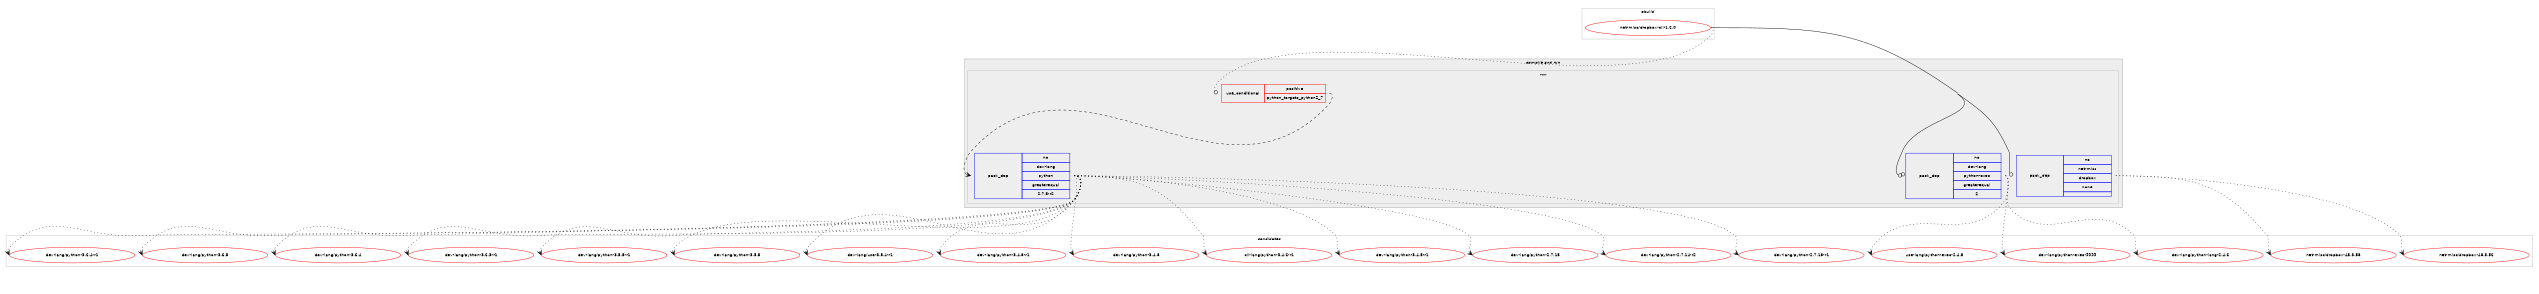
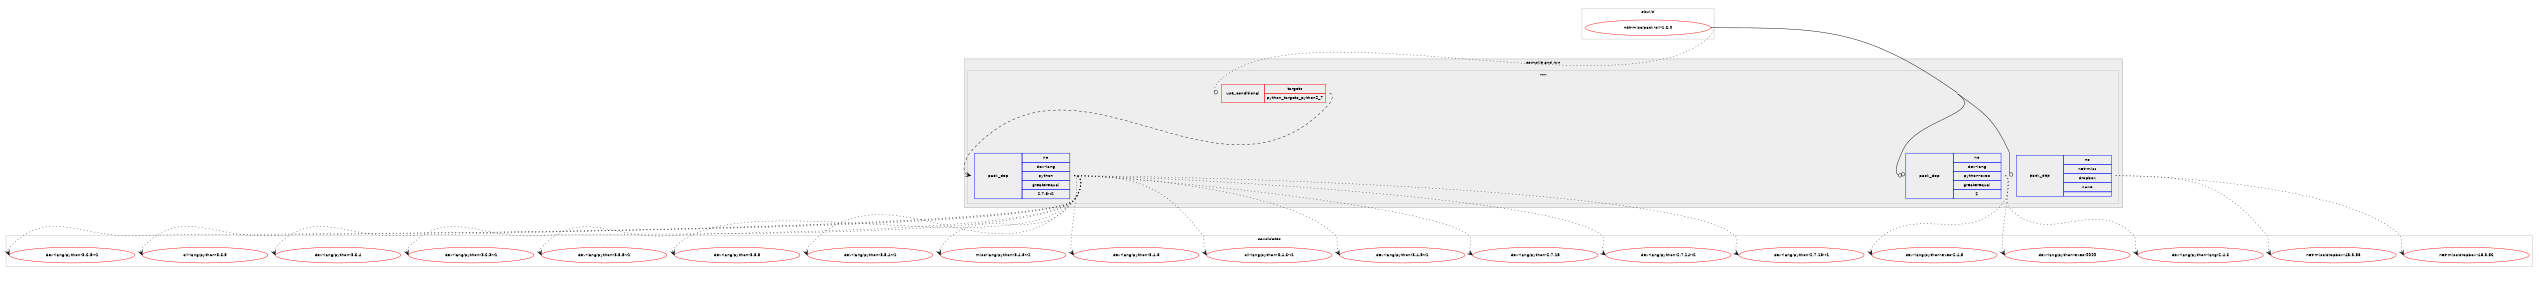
(1648, 28) -> (1648, 28)
(1295, 89) -> (1295, 89)
(72, 255) -> (72, 255)
(205, 255) -> (205, 255)
(870, 255) -> (870, 255)
(1003, 255) -> (1003, 255)
(1935, 255) -> (1935, 255)
